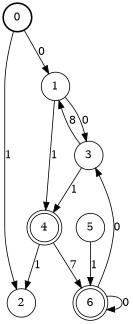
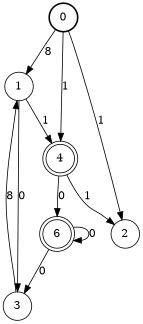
(42, 52) -> (48, 52)
(70, 187) -> (62, 82)
(90, 228) -> none
(74, 265) -> (62, 196)
